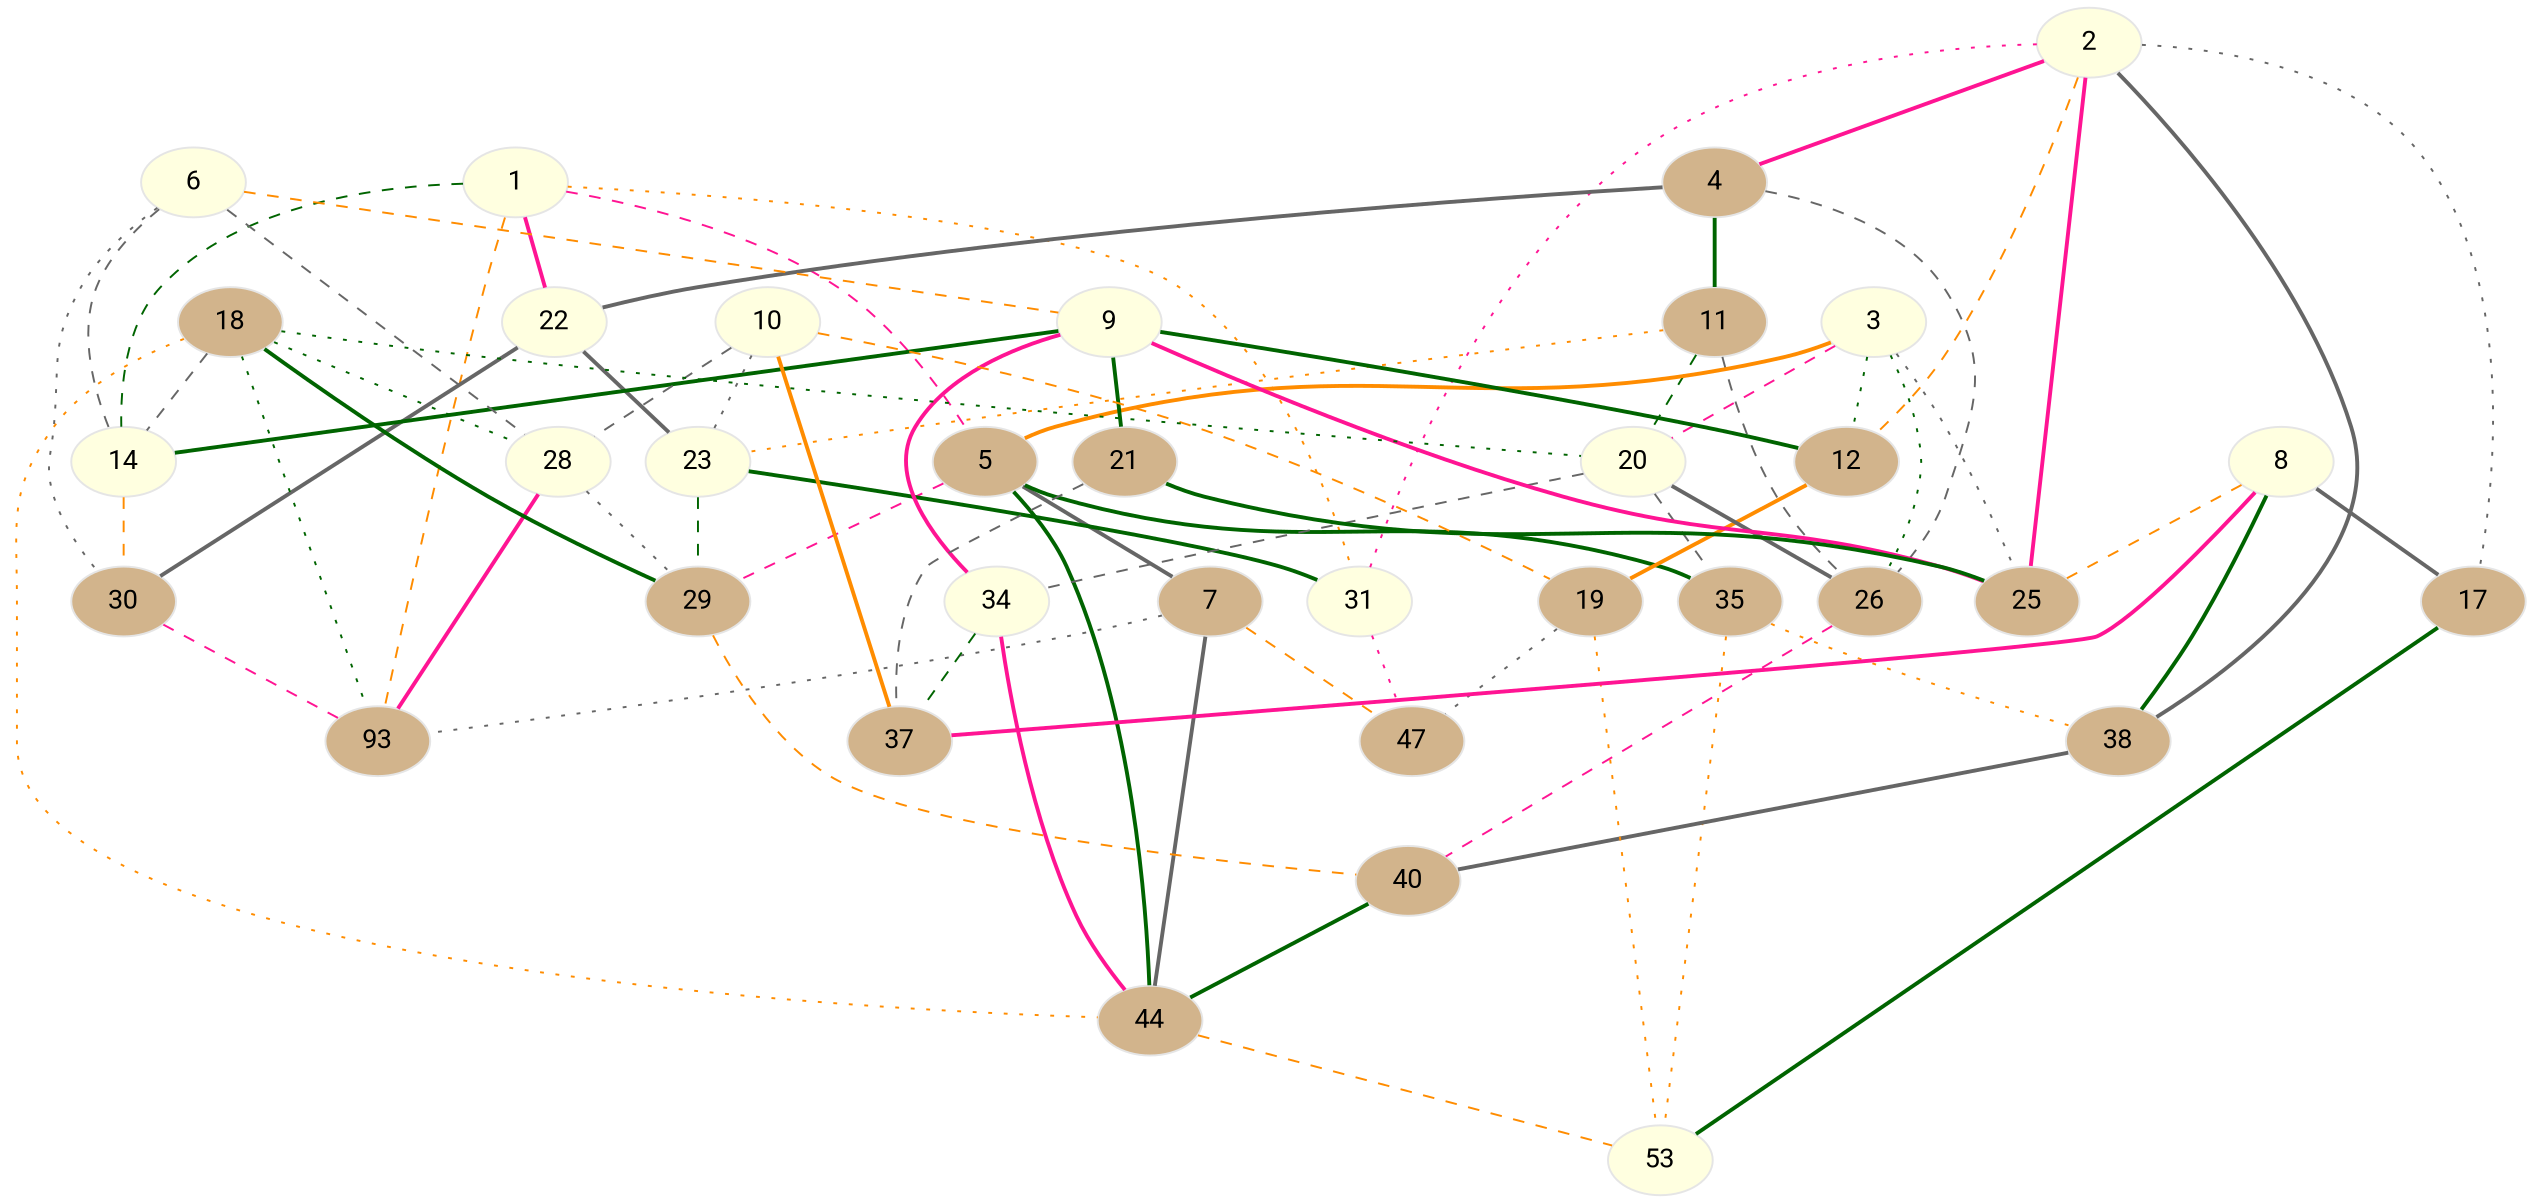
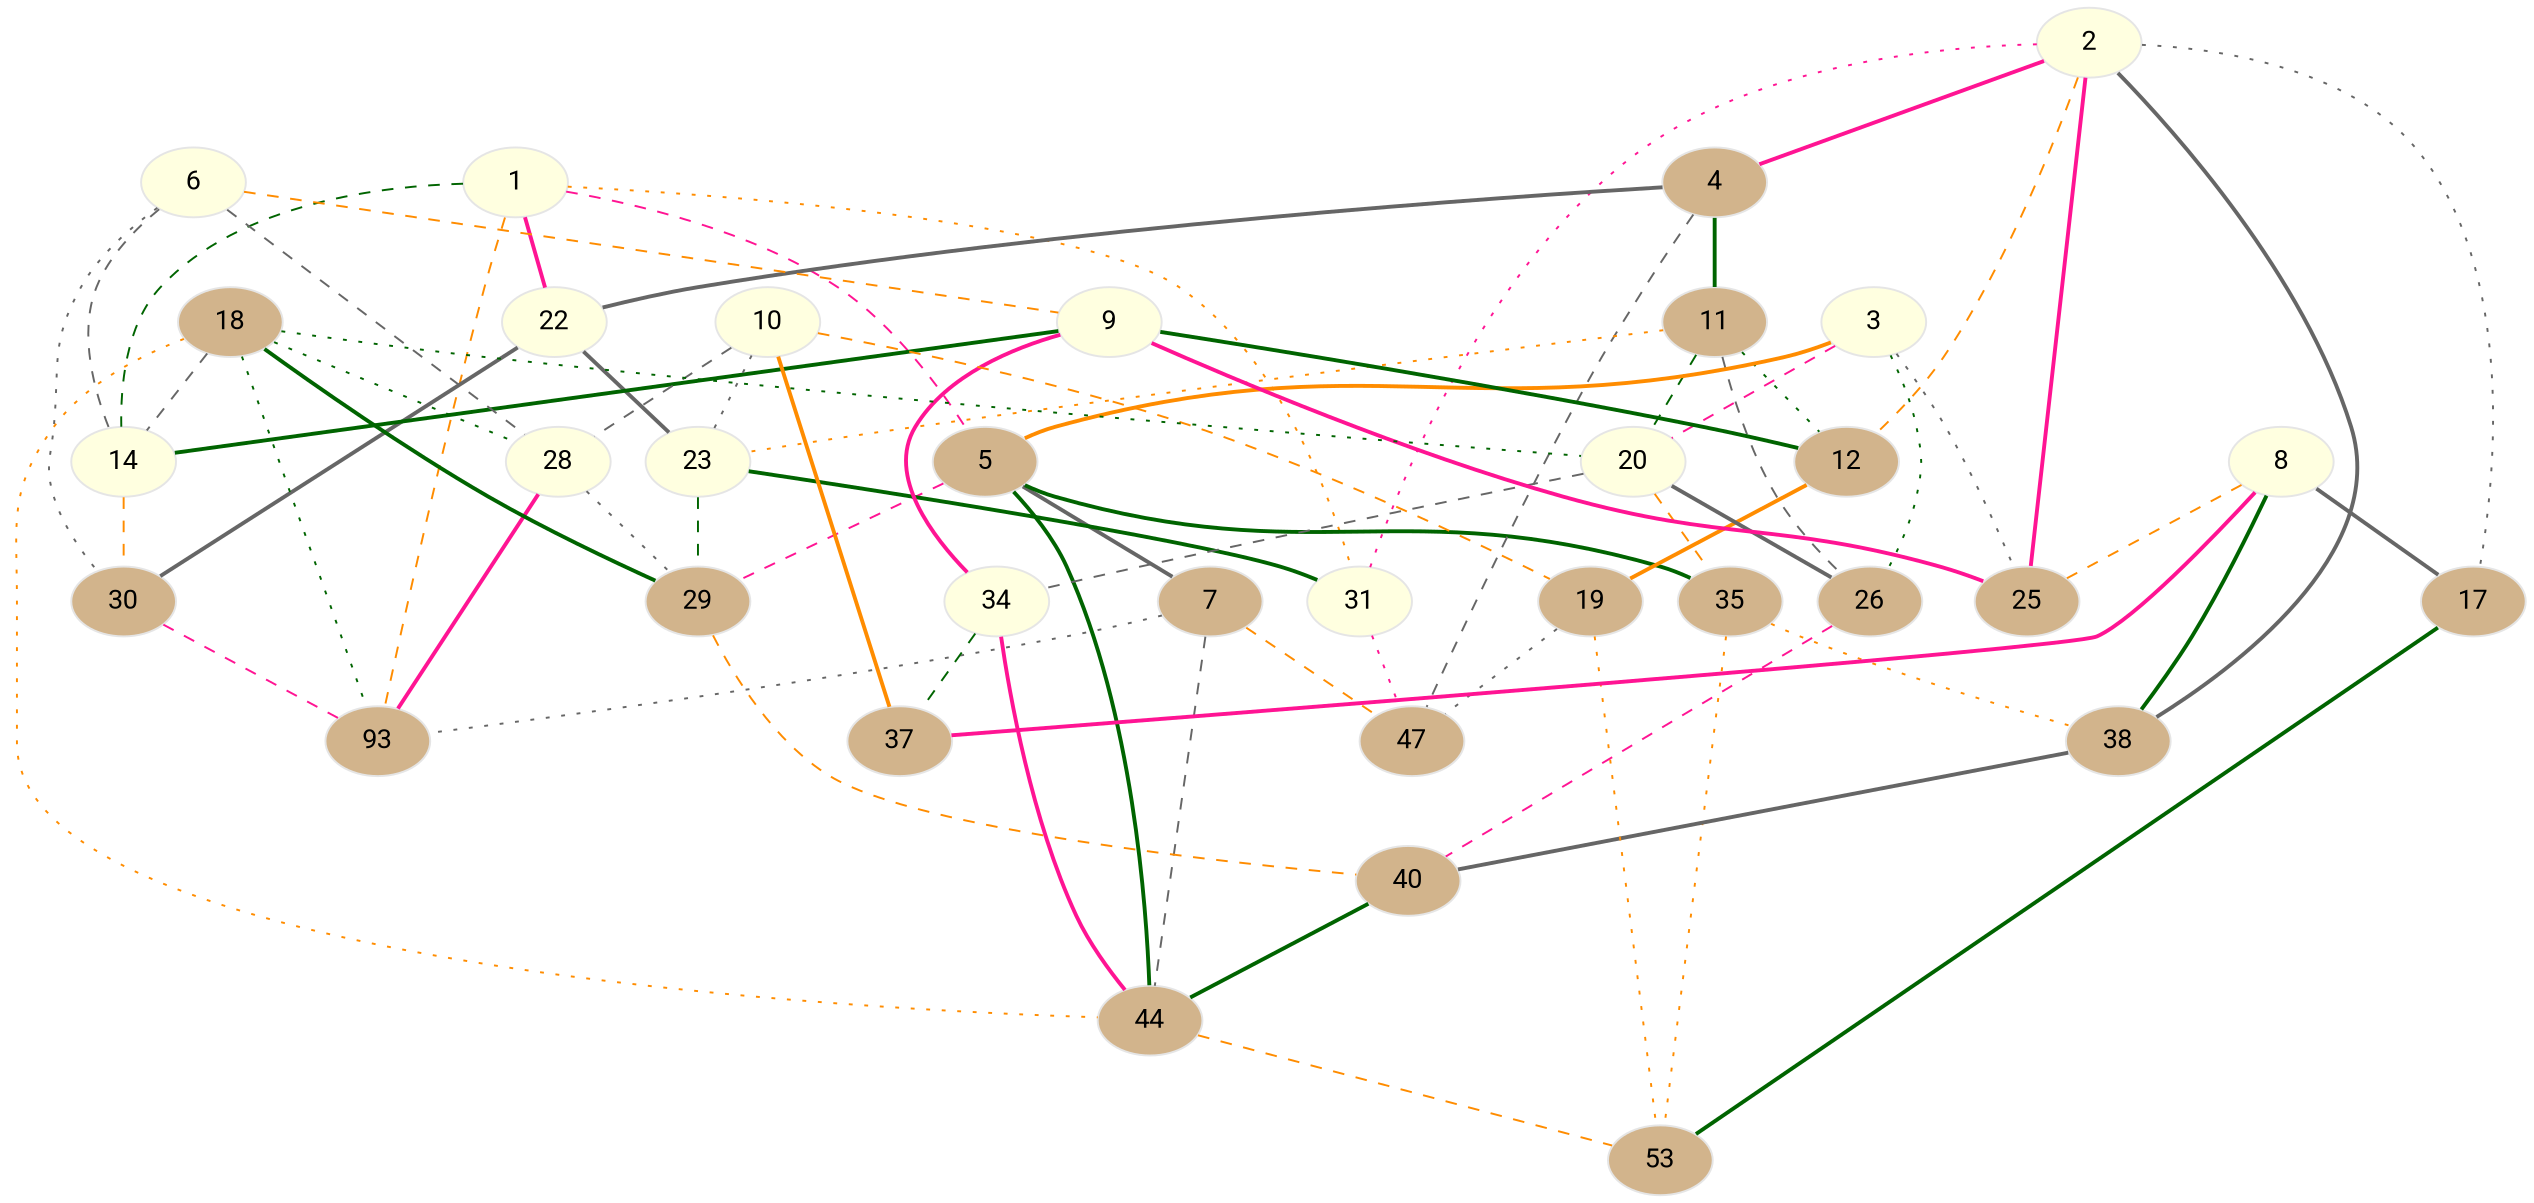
(1970, 345) -> (1555, 442)
(1860, 392) -> (1781, 392)
(1125, 462) -> none
(1682, 532) -> (1684, 535)
(1180, 811) -> (1180, 811)
(1660, 1160) -> (1660, 1160)
